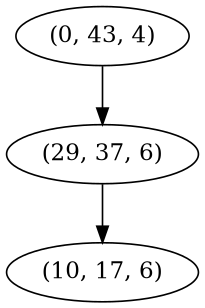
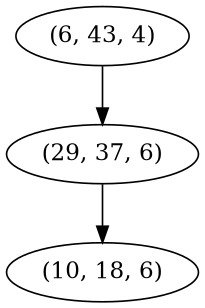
(103, 36) -> (103, 36)
(103, 272) -> (103, 272)
